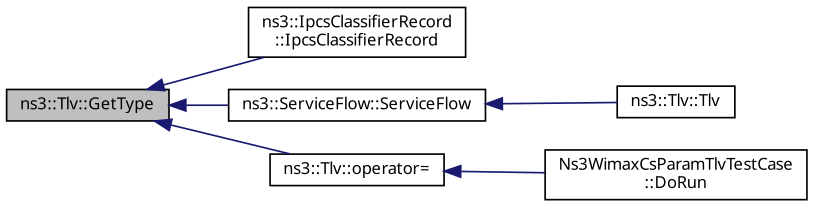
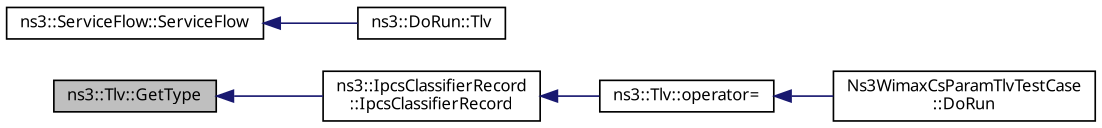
(676, 102) -> (432, 23)
(207, 105) -> none
(231, 140) -> (578, 96)
